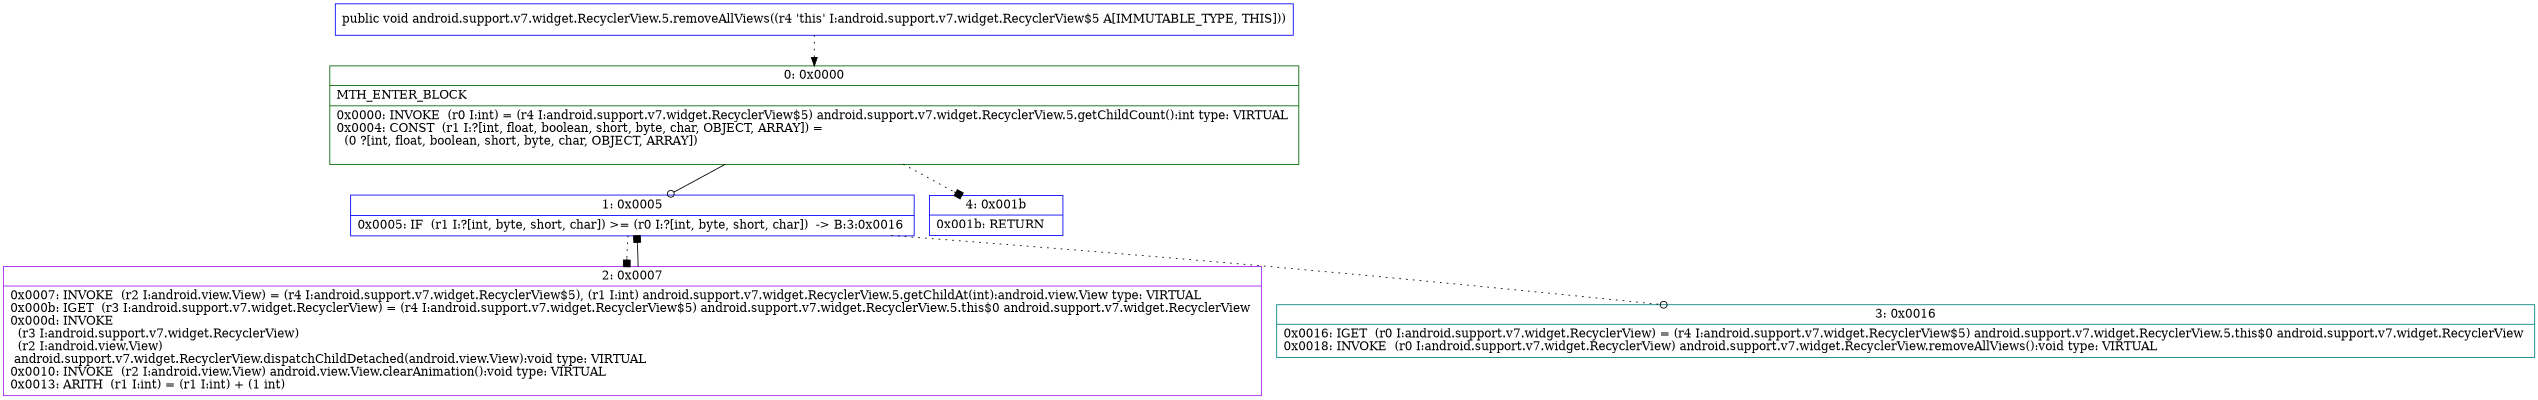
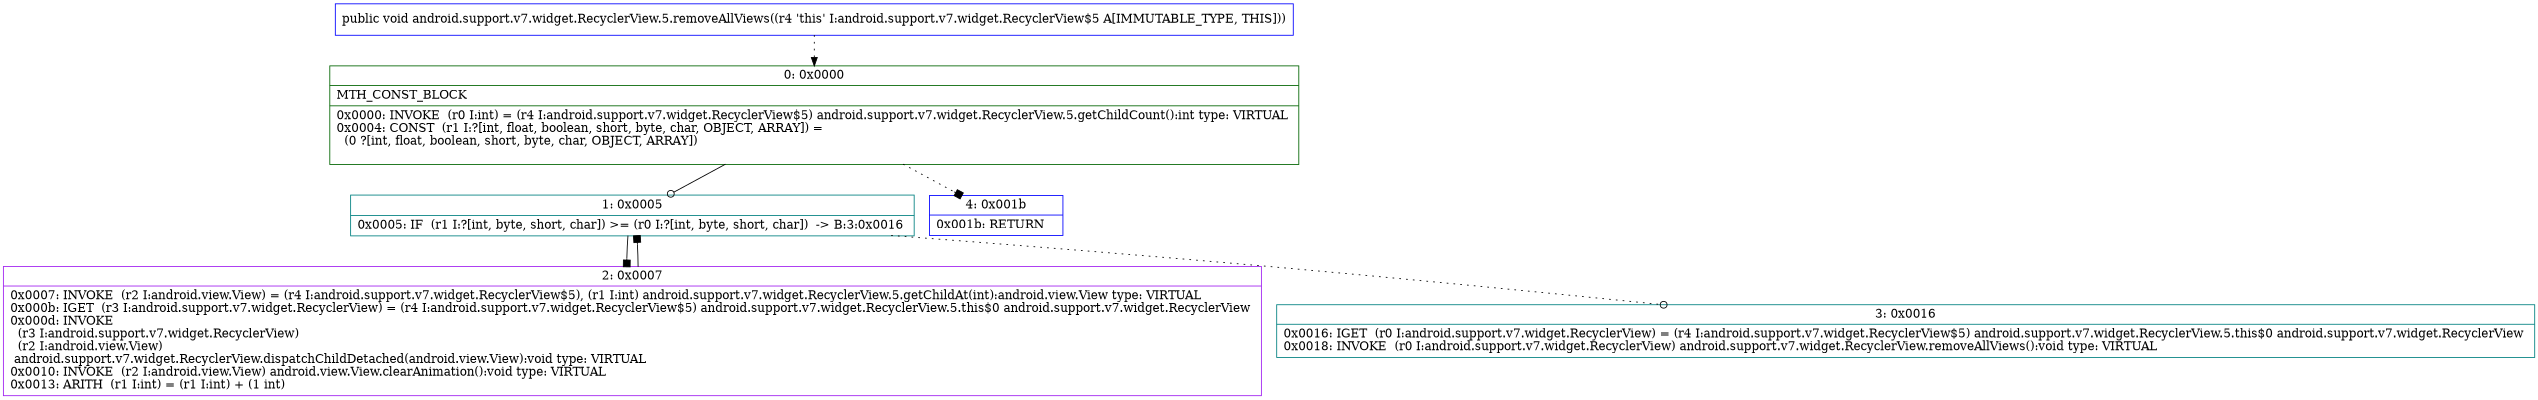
(402, 95) -> (402, 95)
(632, 215) -> (632, 215)
(627, 247) -> (627, 247)
